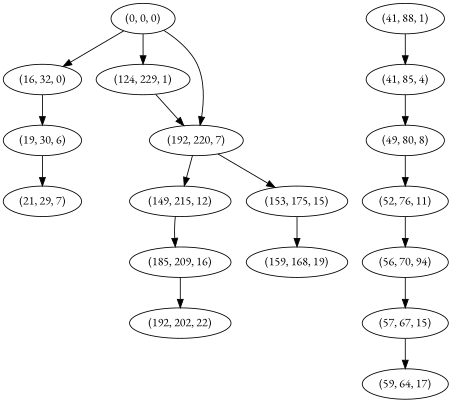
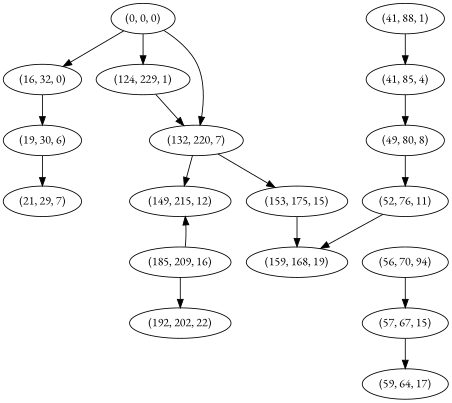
(196, 140) -> (196, 140)
(175, 227) -> (186, 236)
(405, 228) -> (355, 229)
